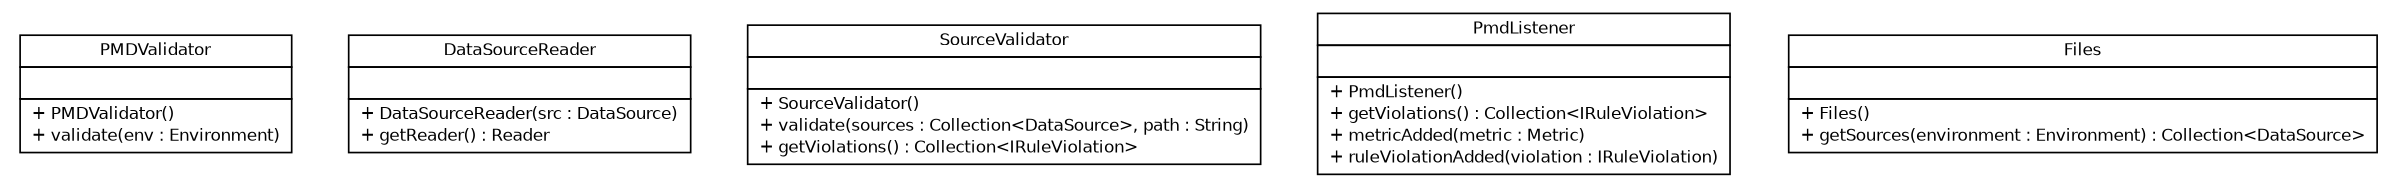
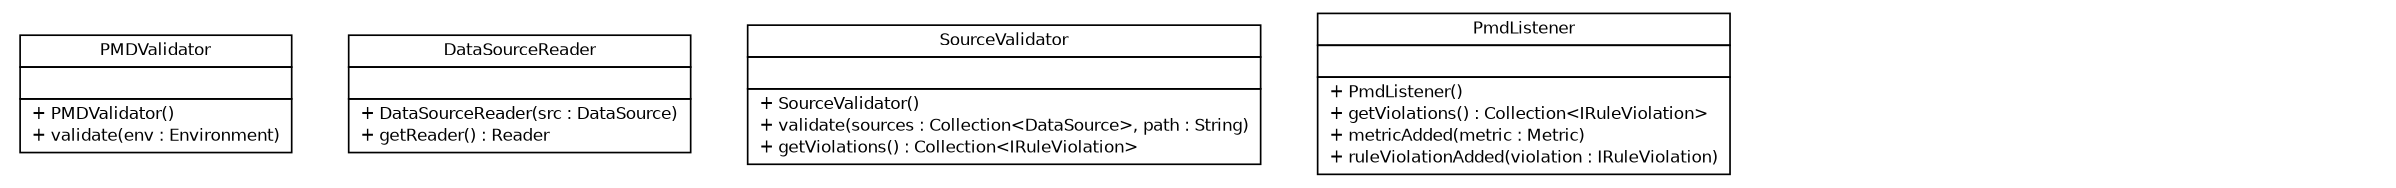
(2082, 94) -> none
